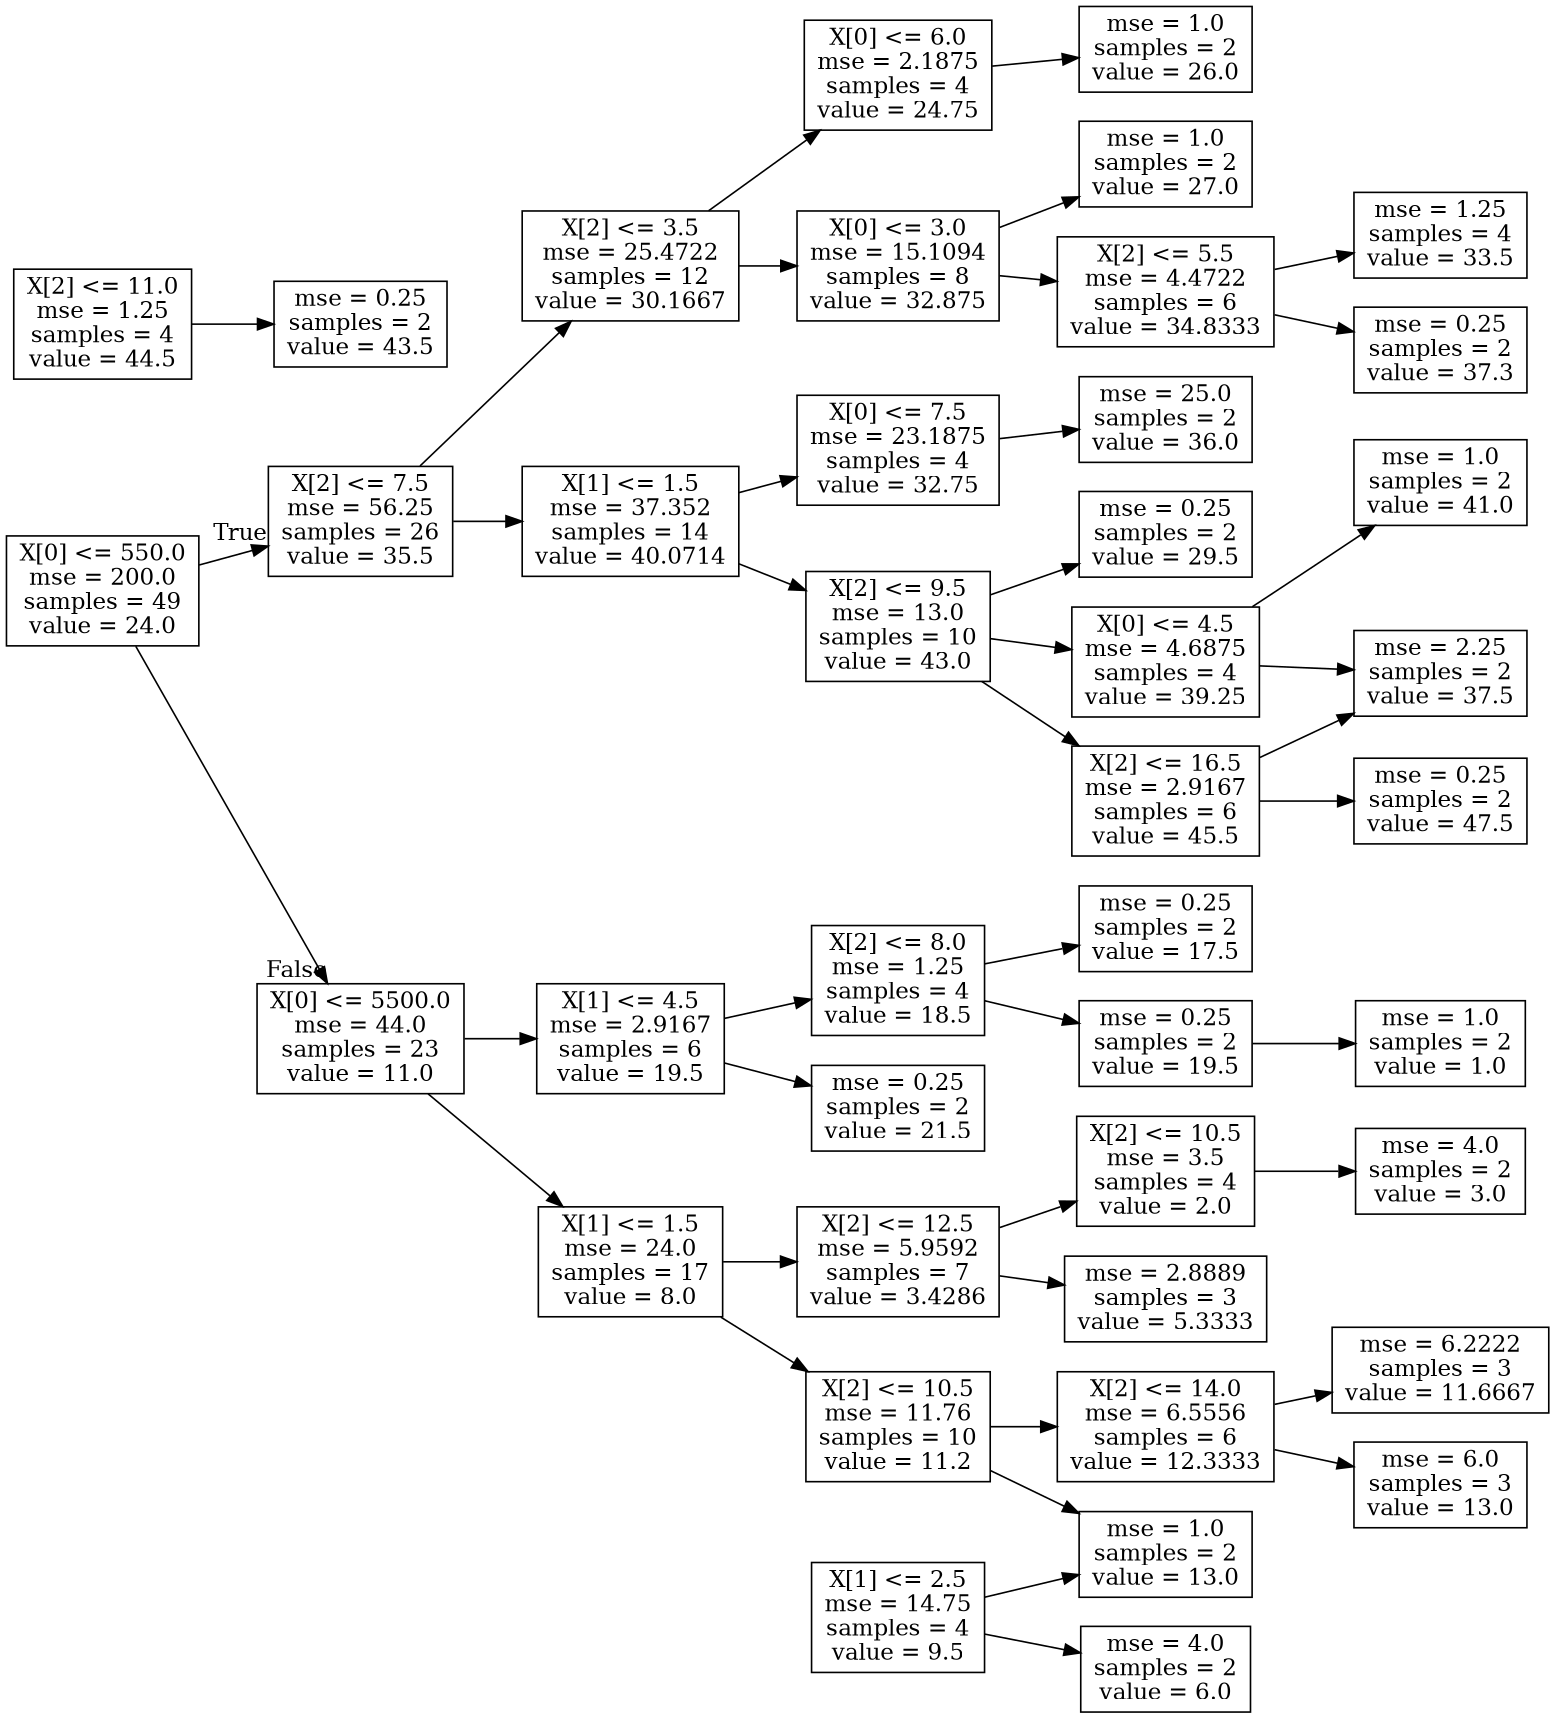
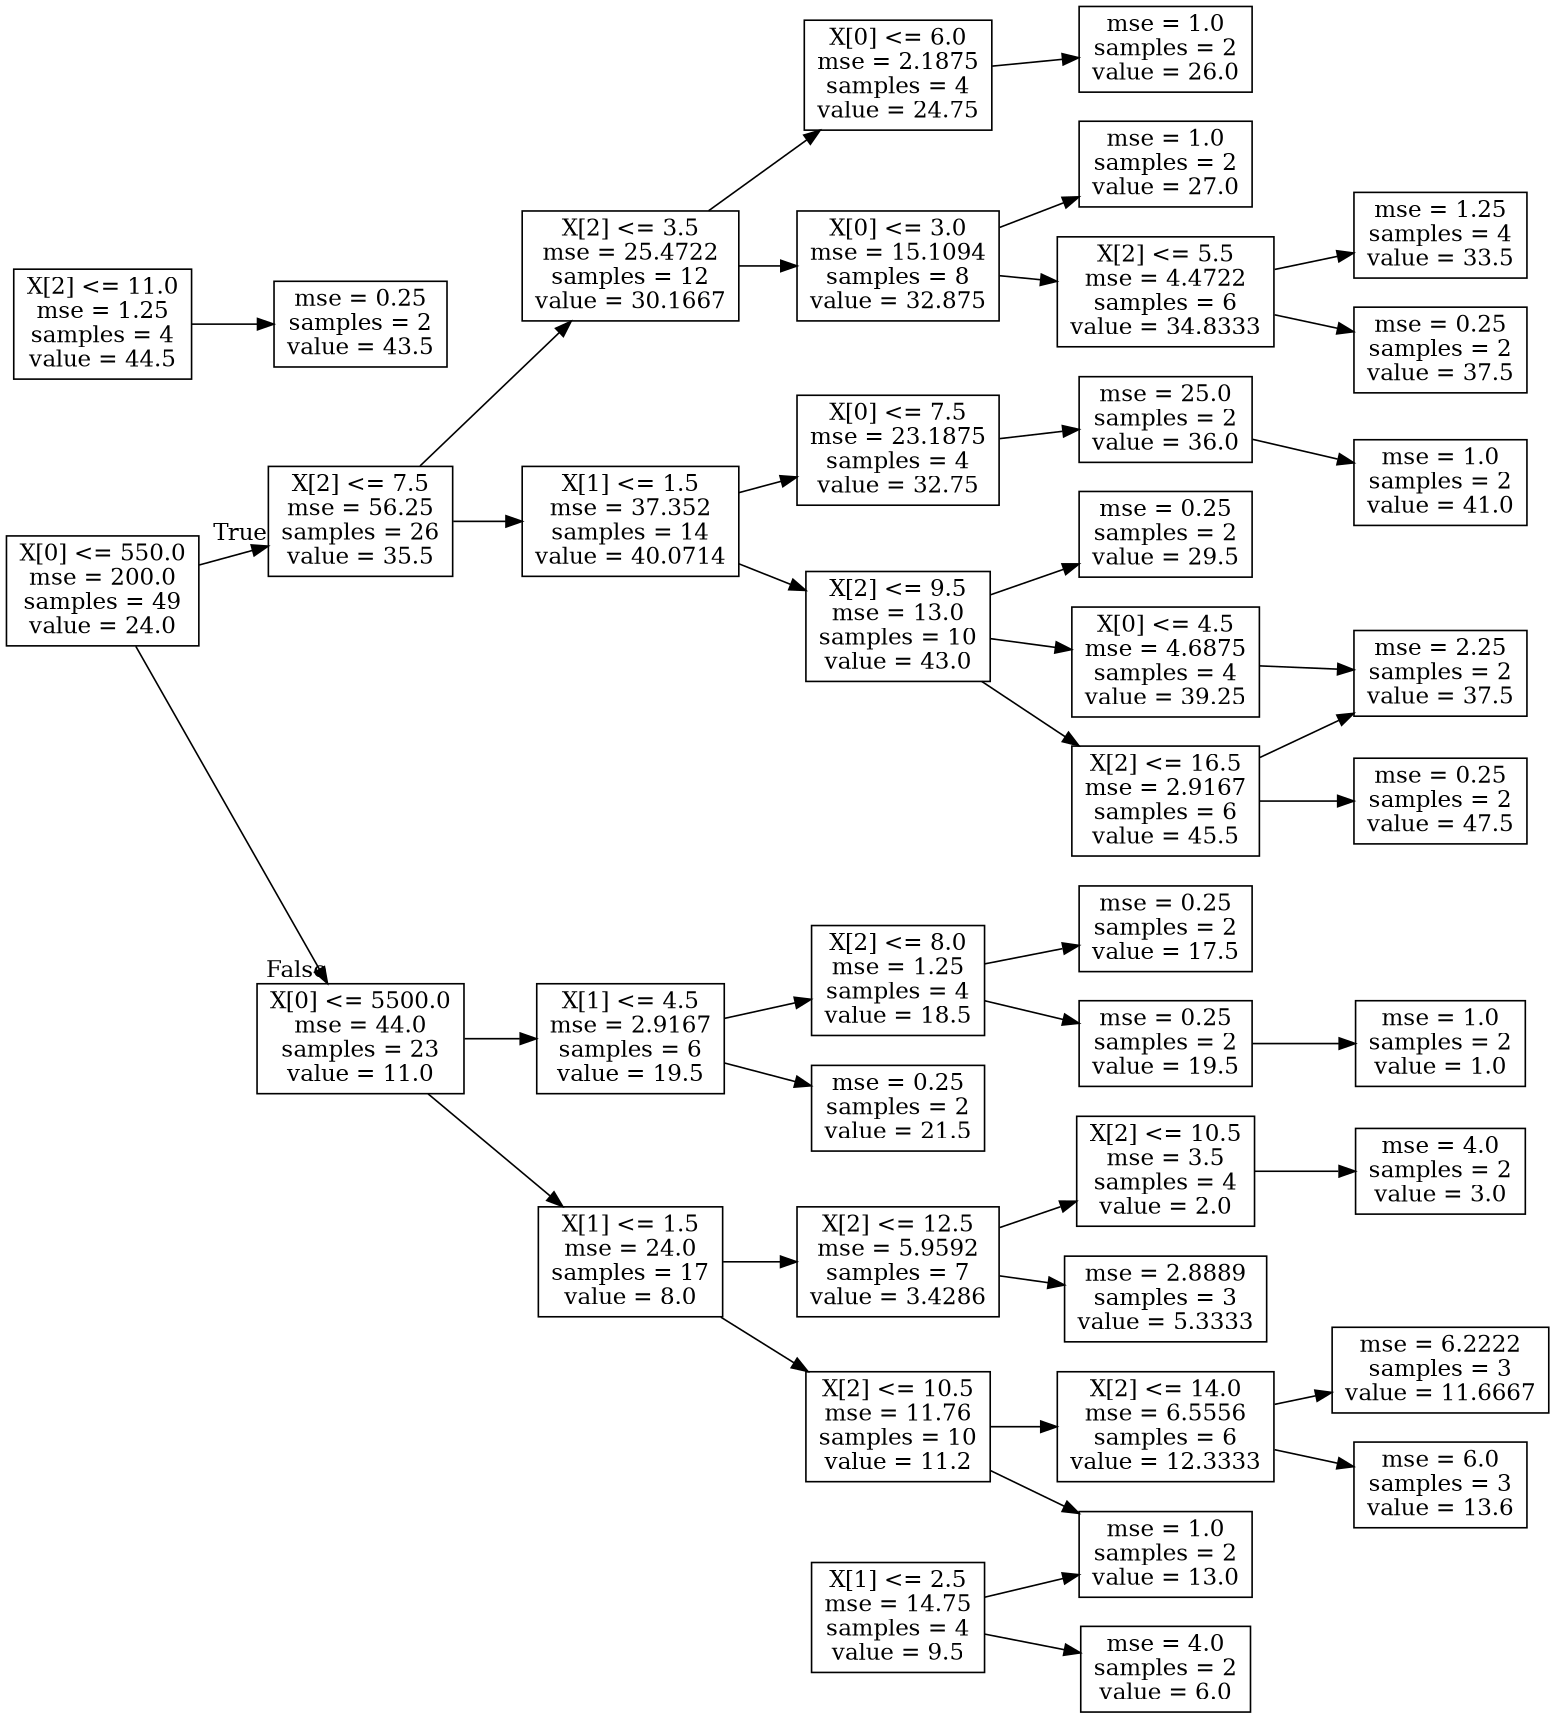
(1440, 350) -> (1440, 350)
(1307, 571) -> (1295, 449)
(1440, 1485) -> (1440, 1485)
